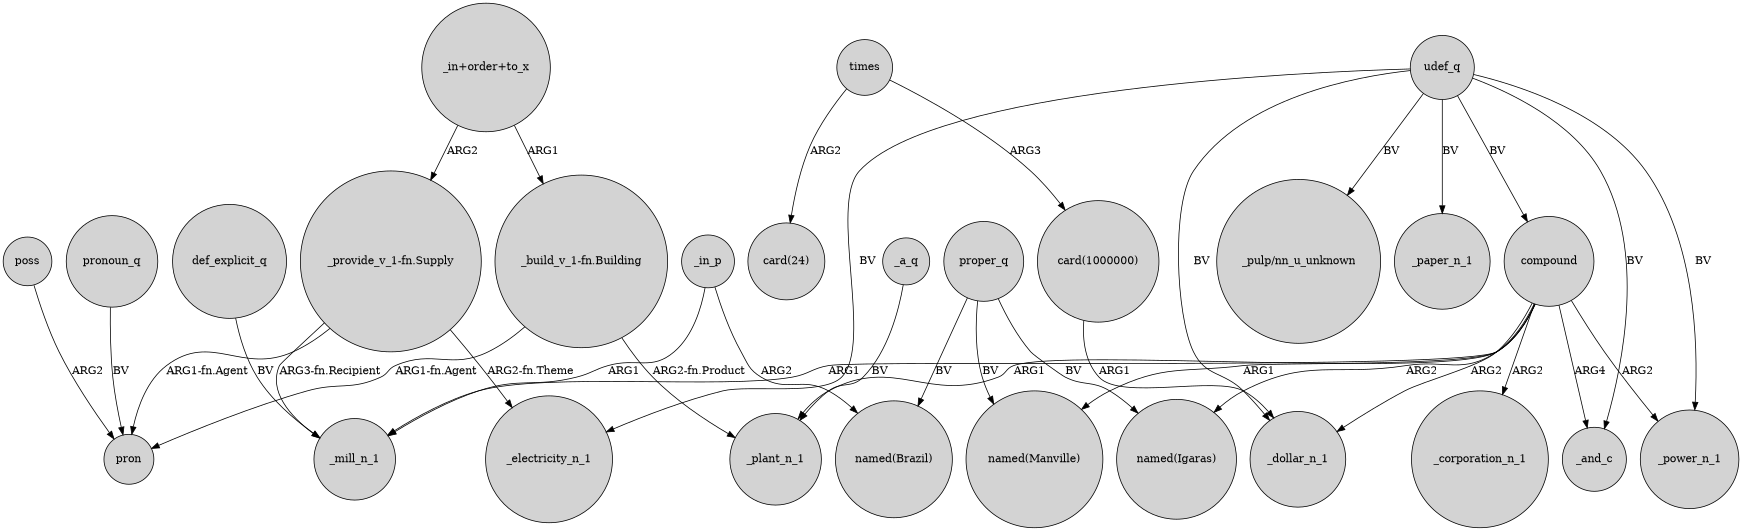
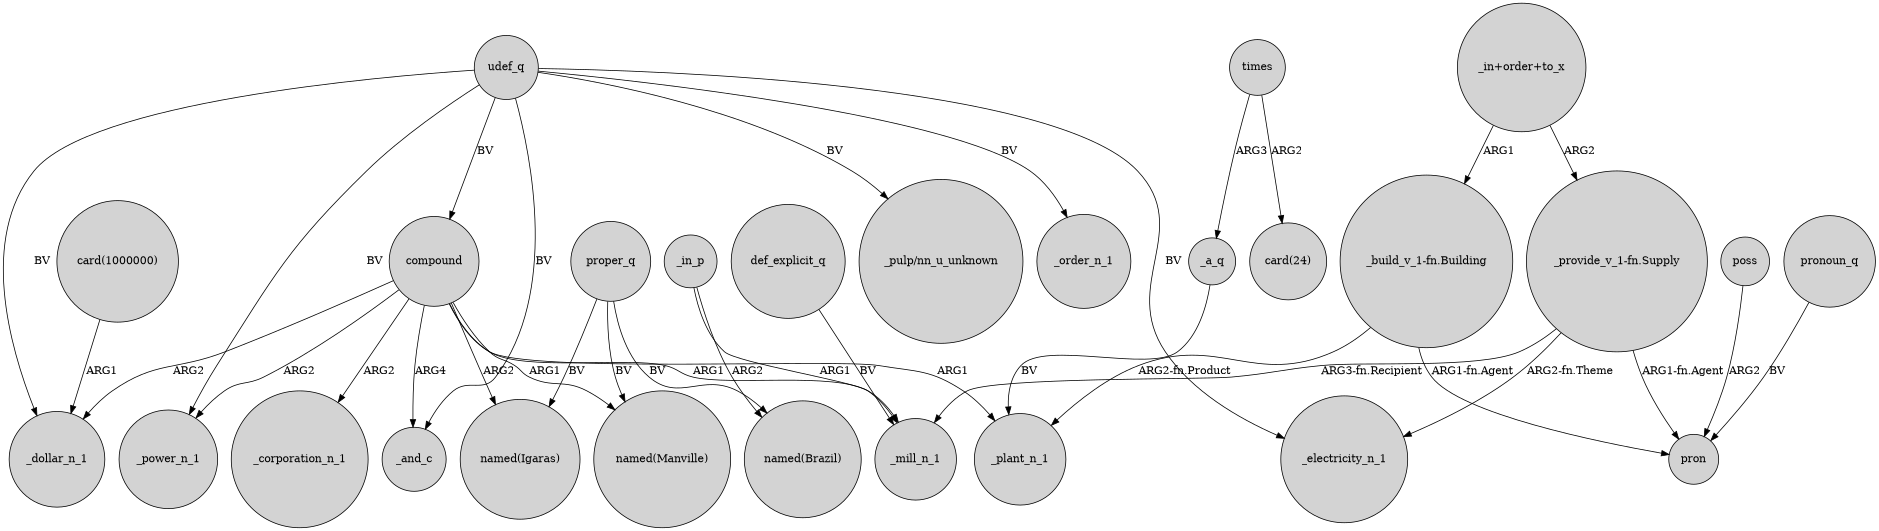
(982, 133) -> (1232, 162)
(1442, 261) -> (1084, 261)
